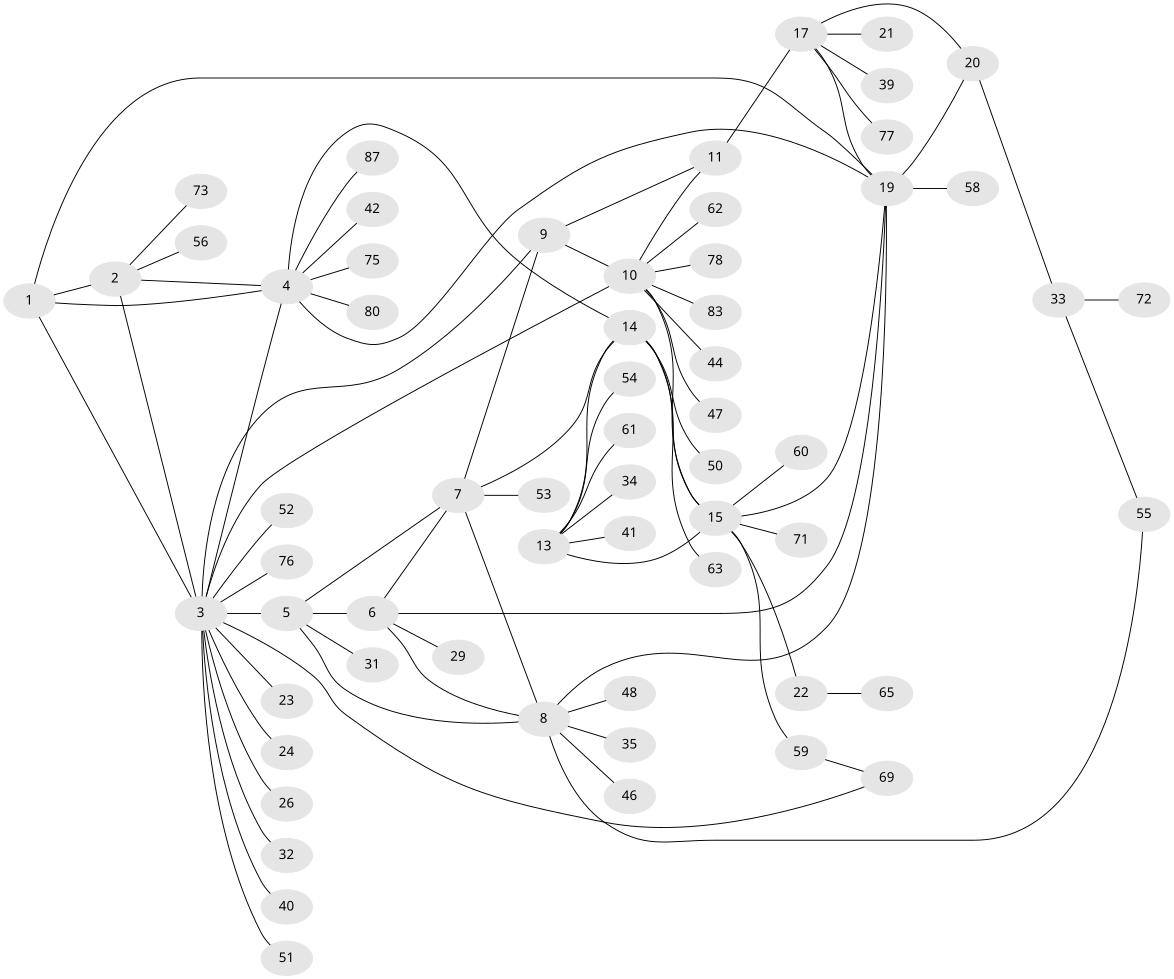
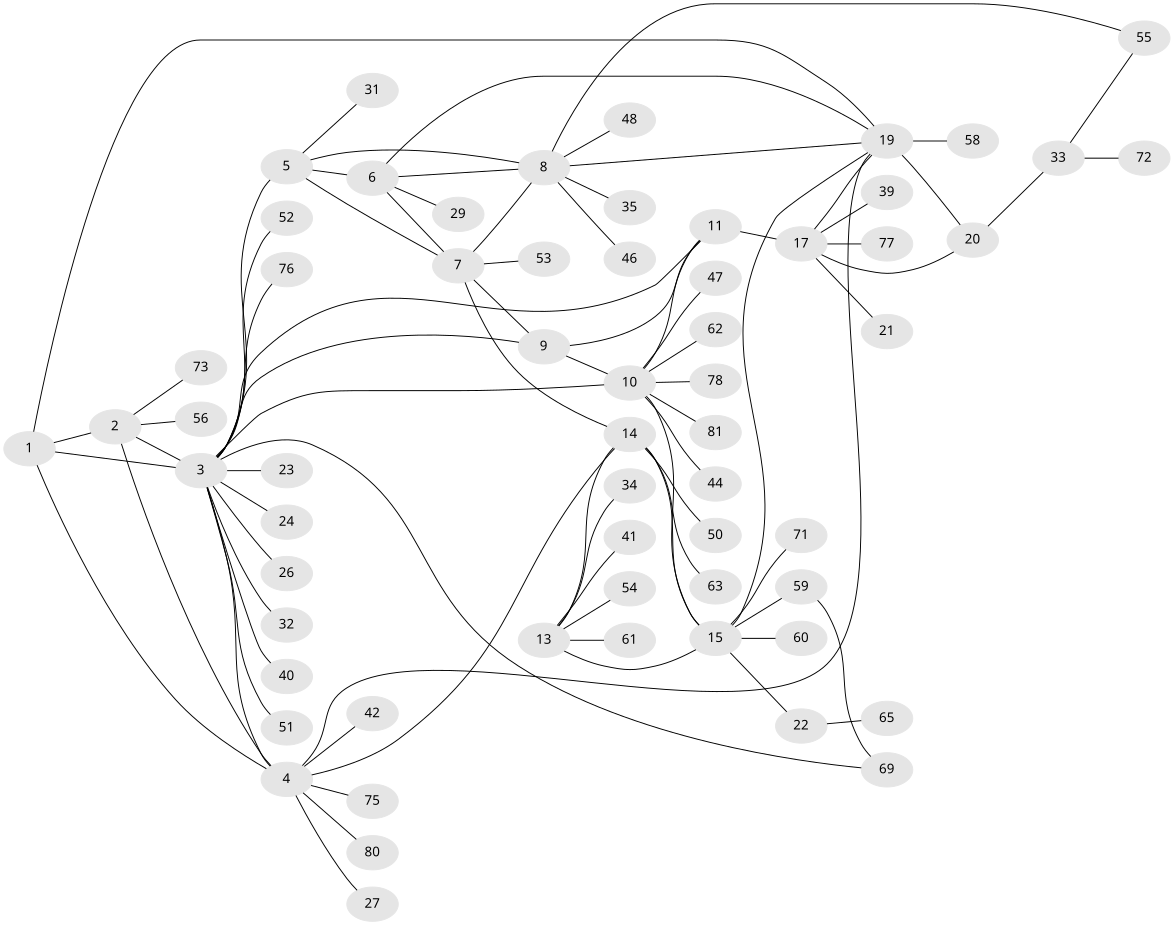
(373, 158) -> (373, 904)
none -> (427, 301)
(716, 312) -> (716, 433)
